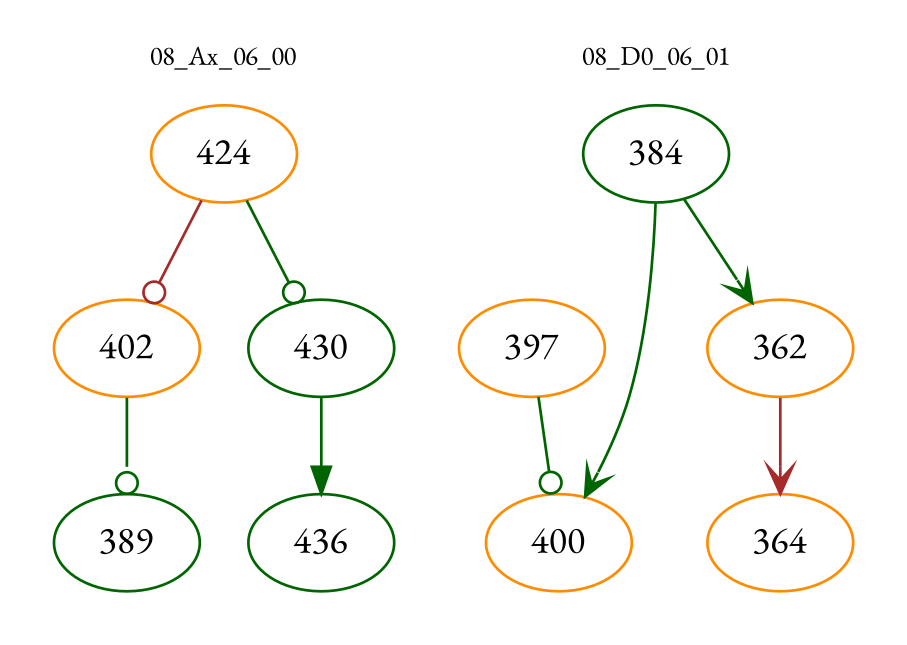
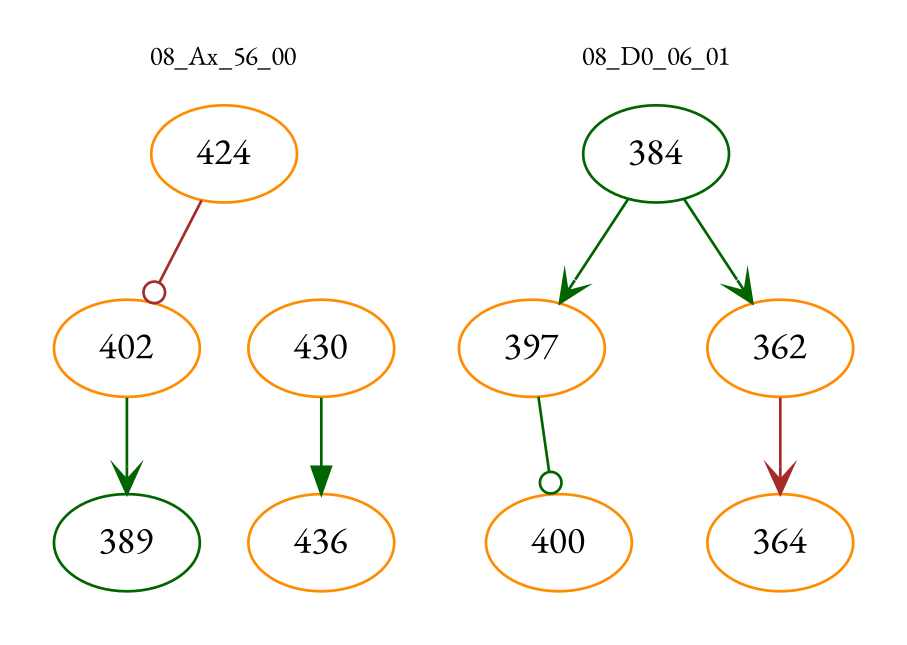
(224, 58) -> (224, 58)
(268, 241) -> none
(642, 341) -> (602, 240)
(321, 348) -> (321, 348)
(127, 432) -> (127, 432)
(321, 543) -> (321, 543)
